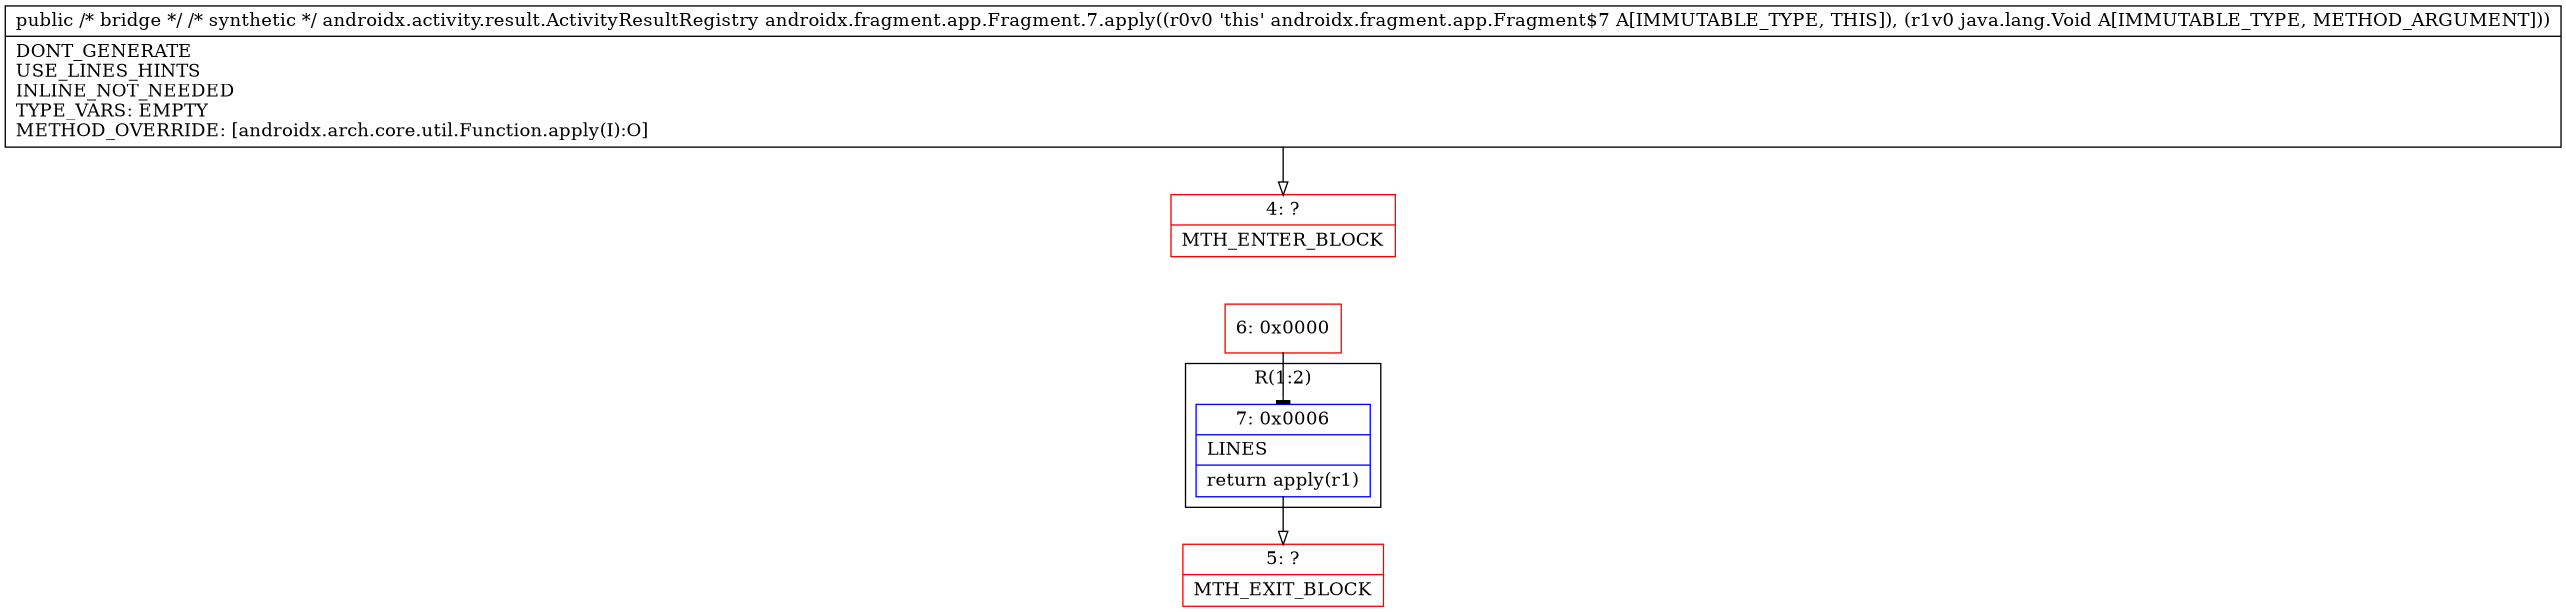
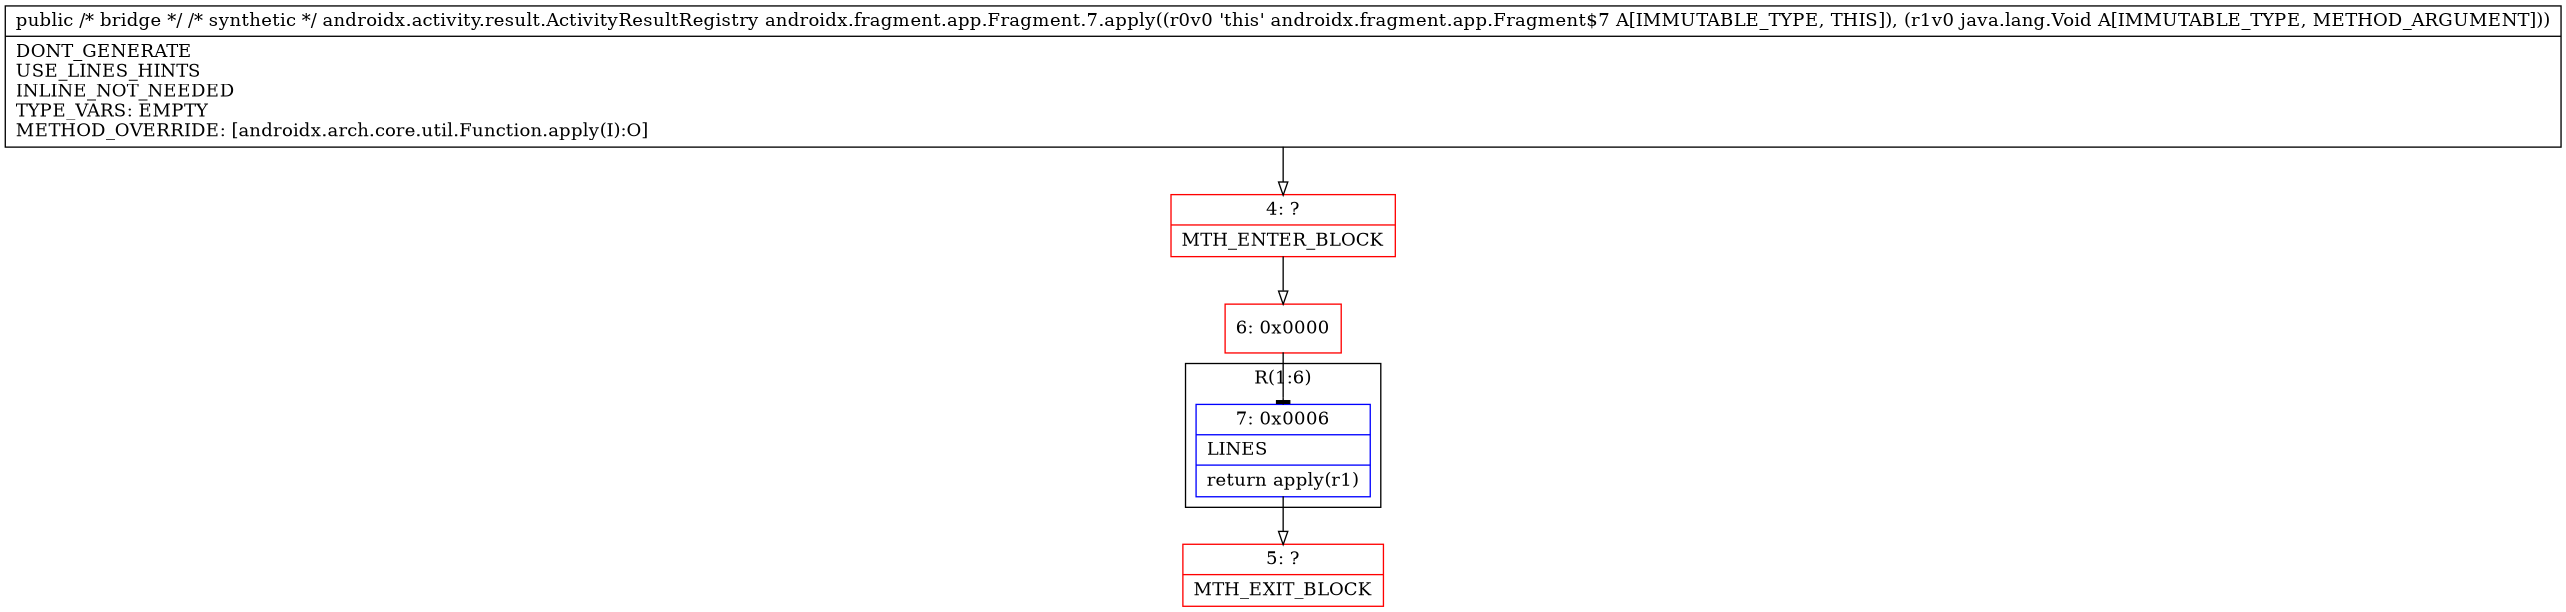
none -> (1283, 274)
(1283, 379) -> (1283, 379)
